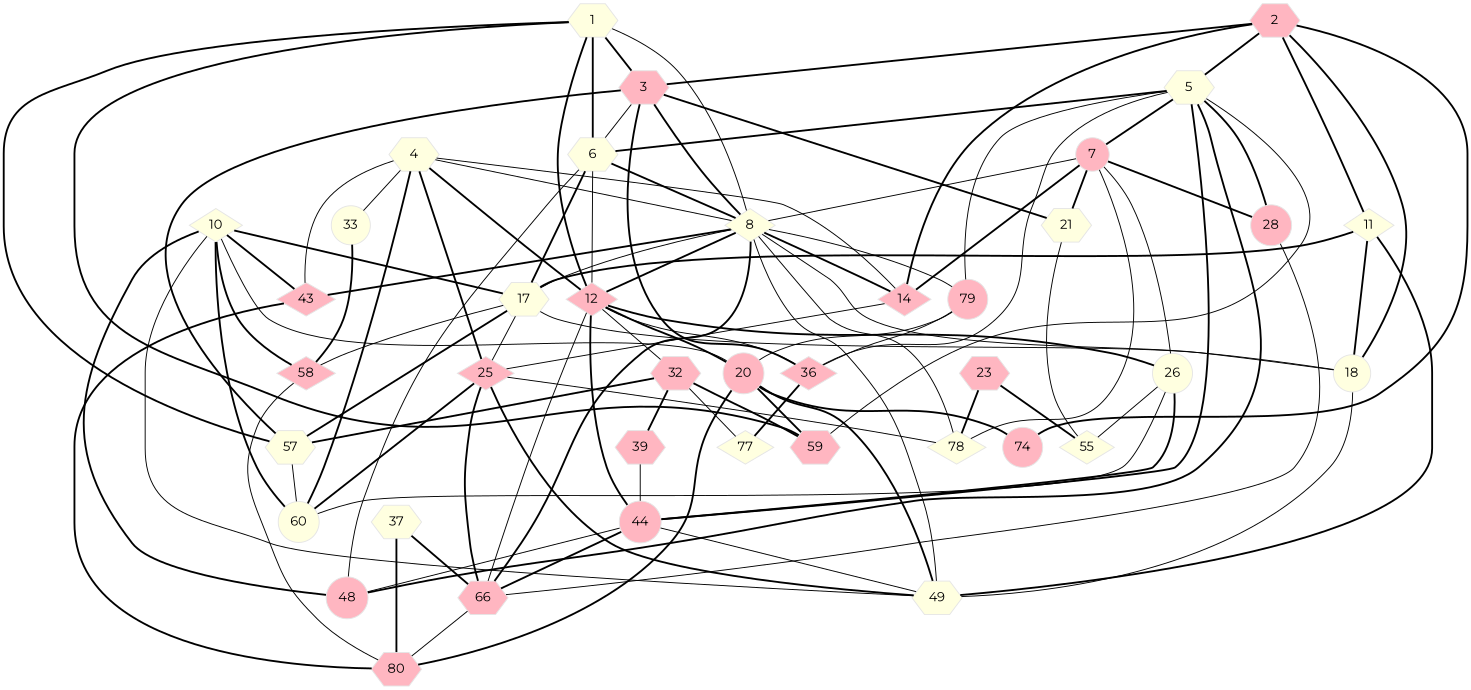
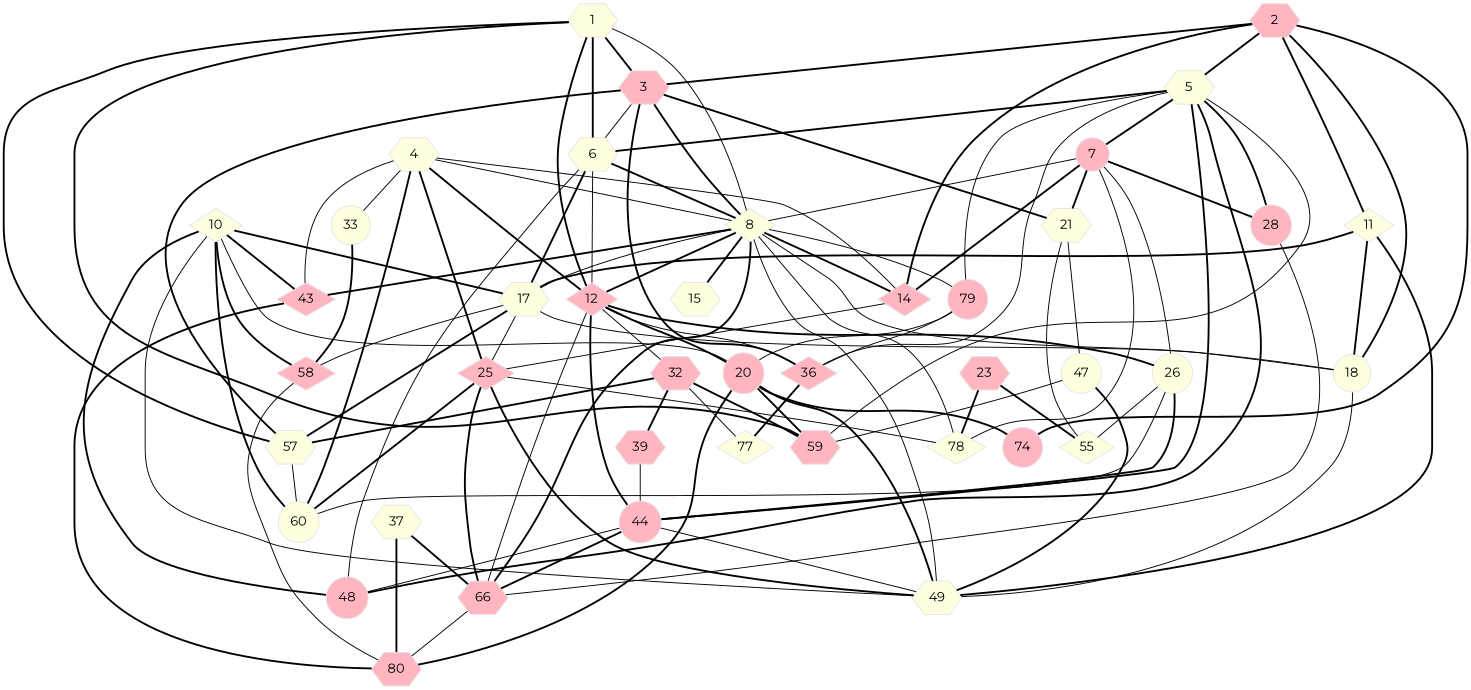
none -> (695, 299)
none -> (1081, 373)
